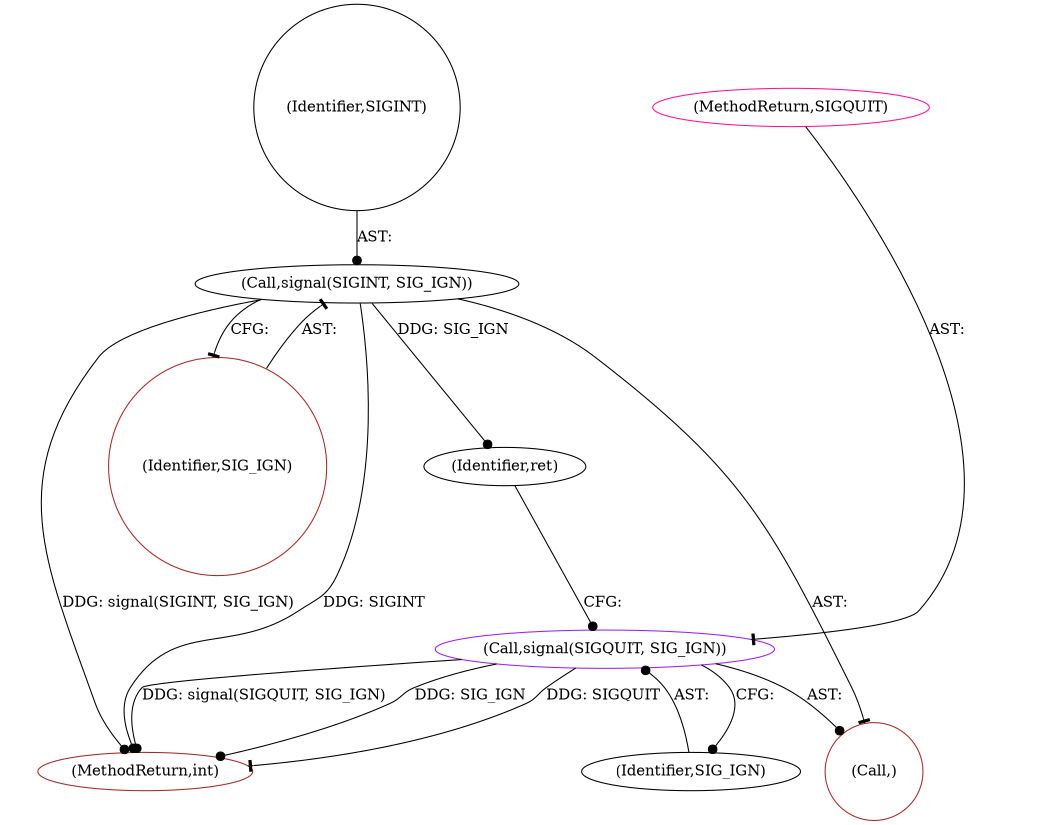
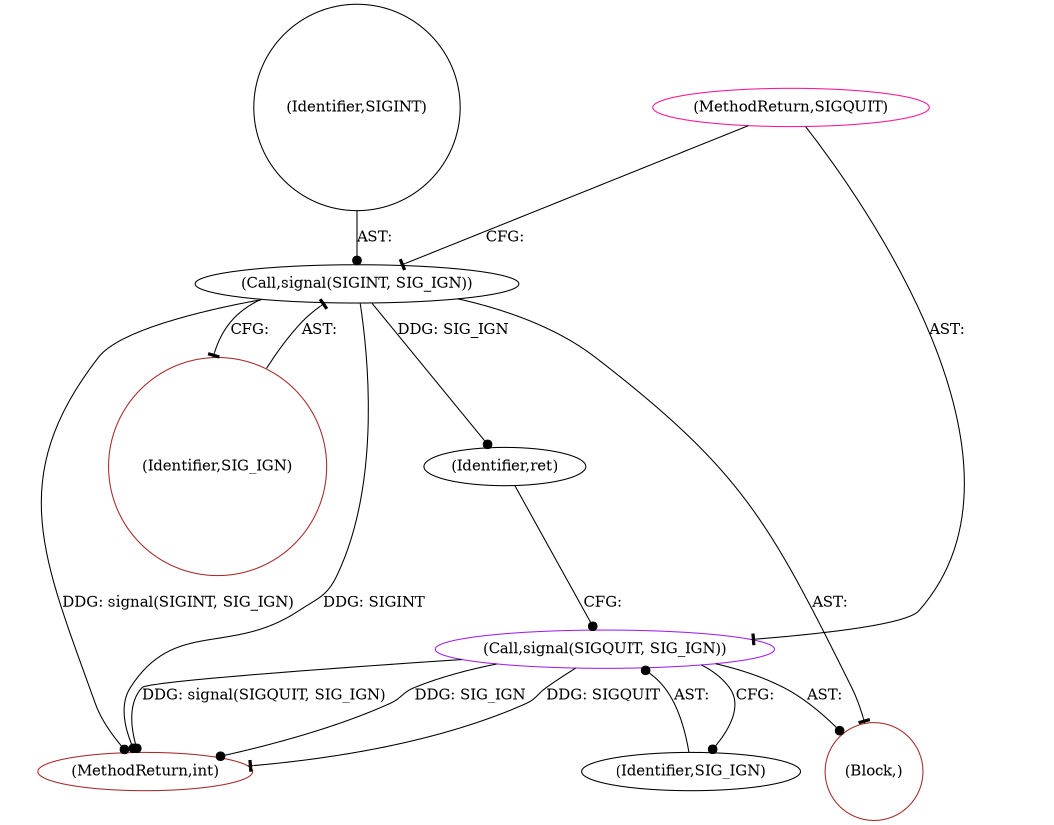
none -> (577, 195)
(874, 772) -> (874, 772)
